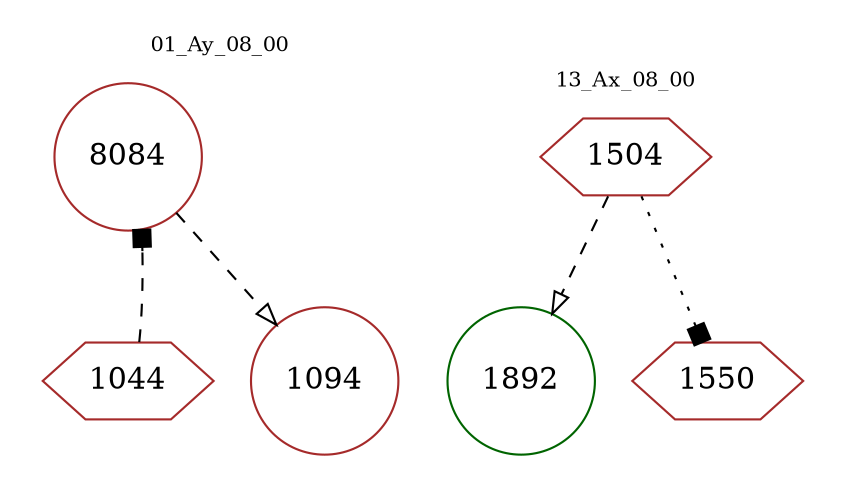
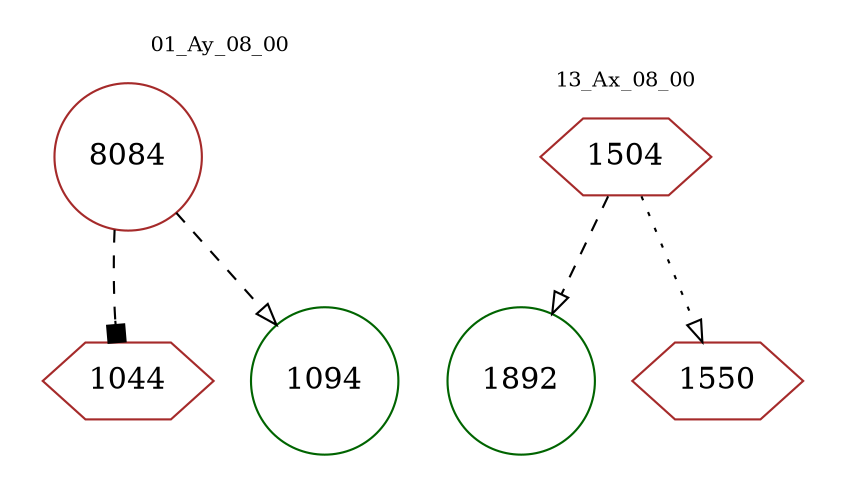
(668, 259) -> (668, 259)
(142, 297) -> (114, 275)
(325, 381) -> (325, 381)
